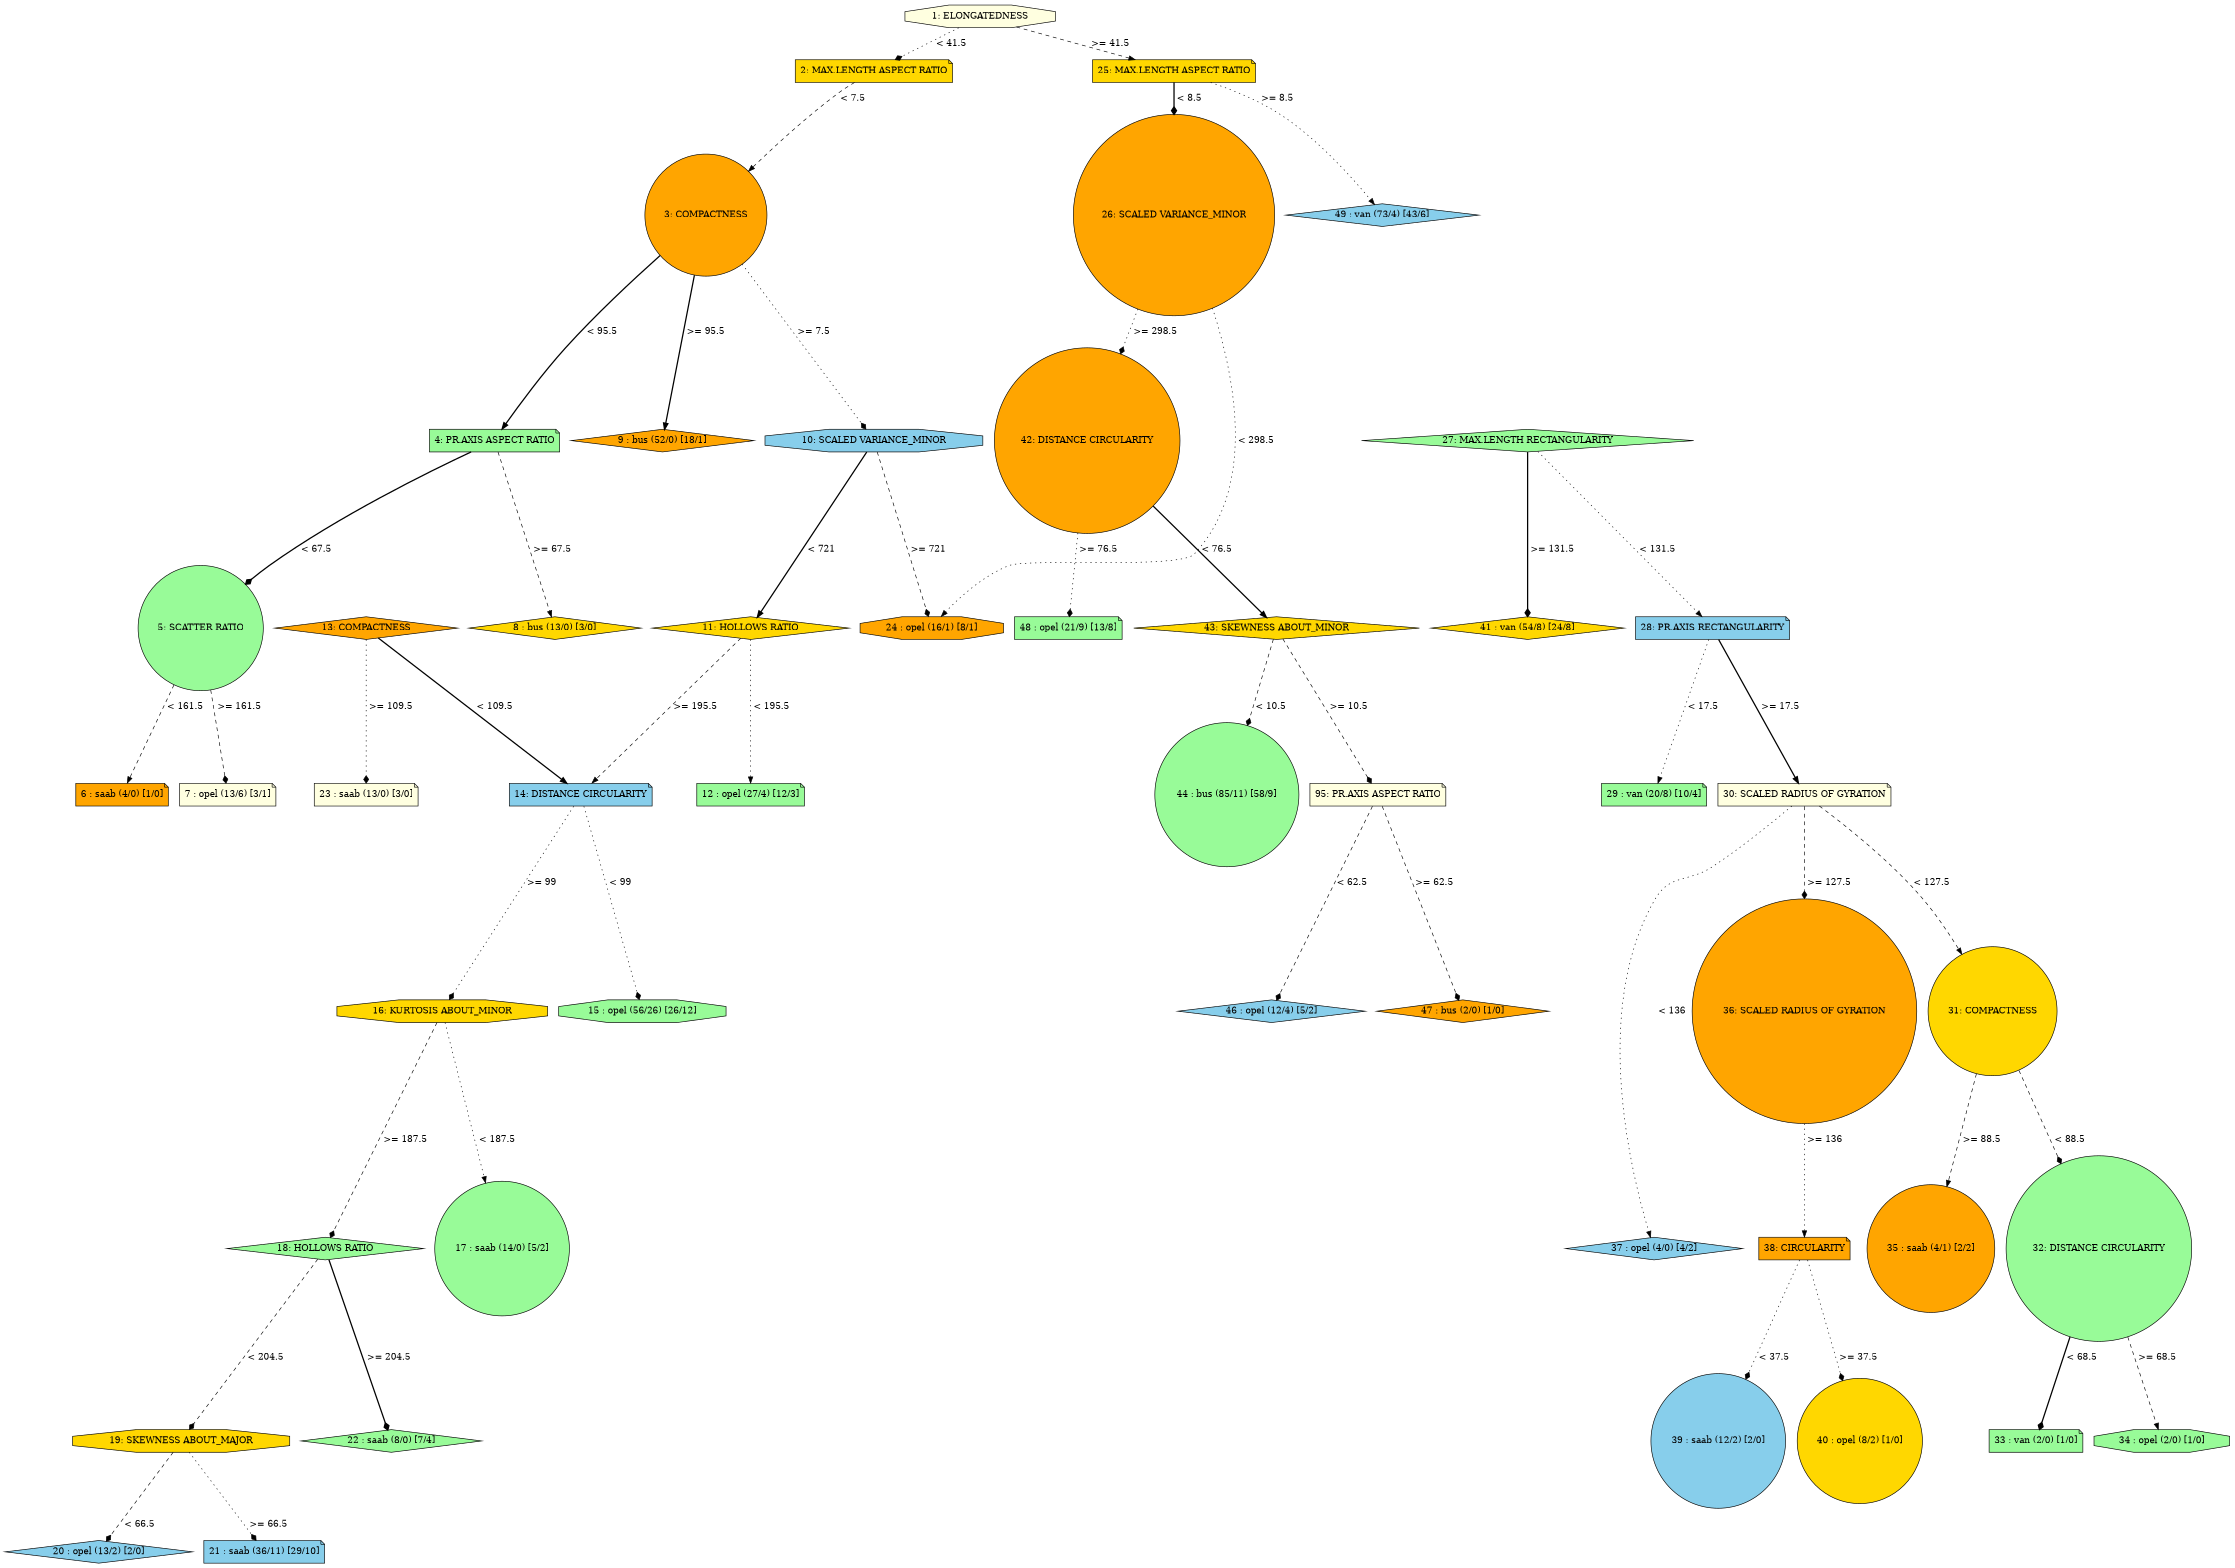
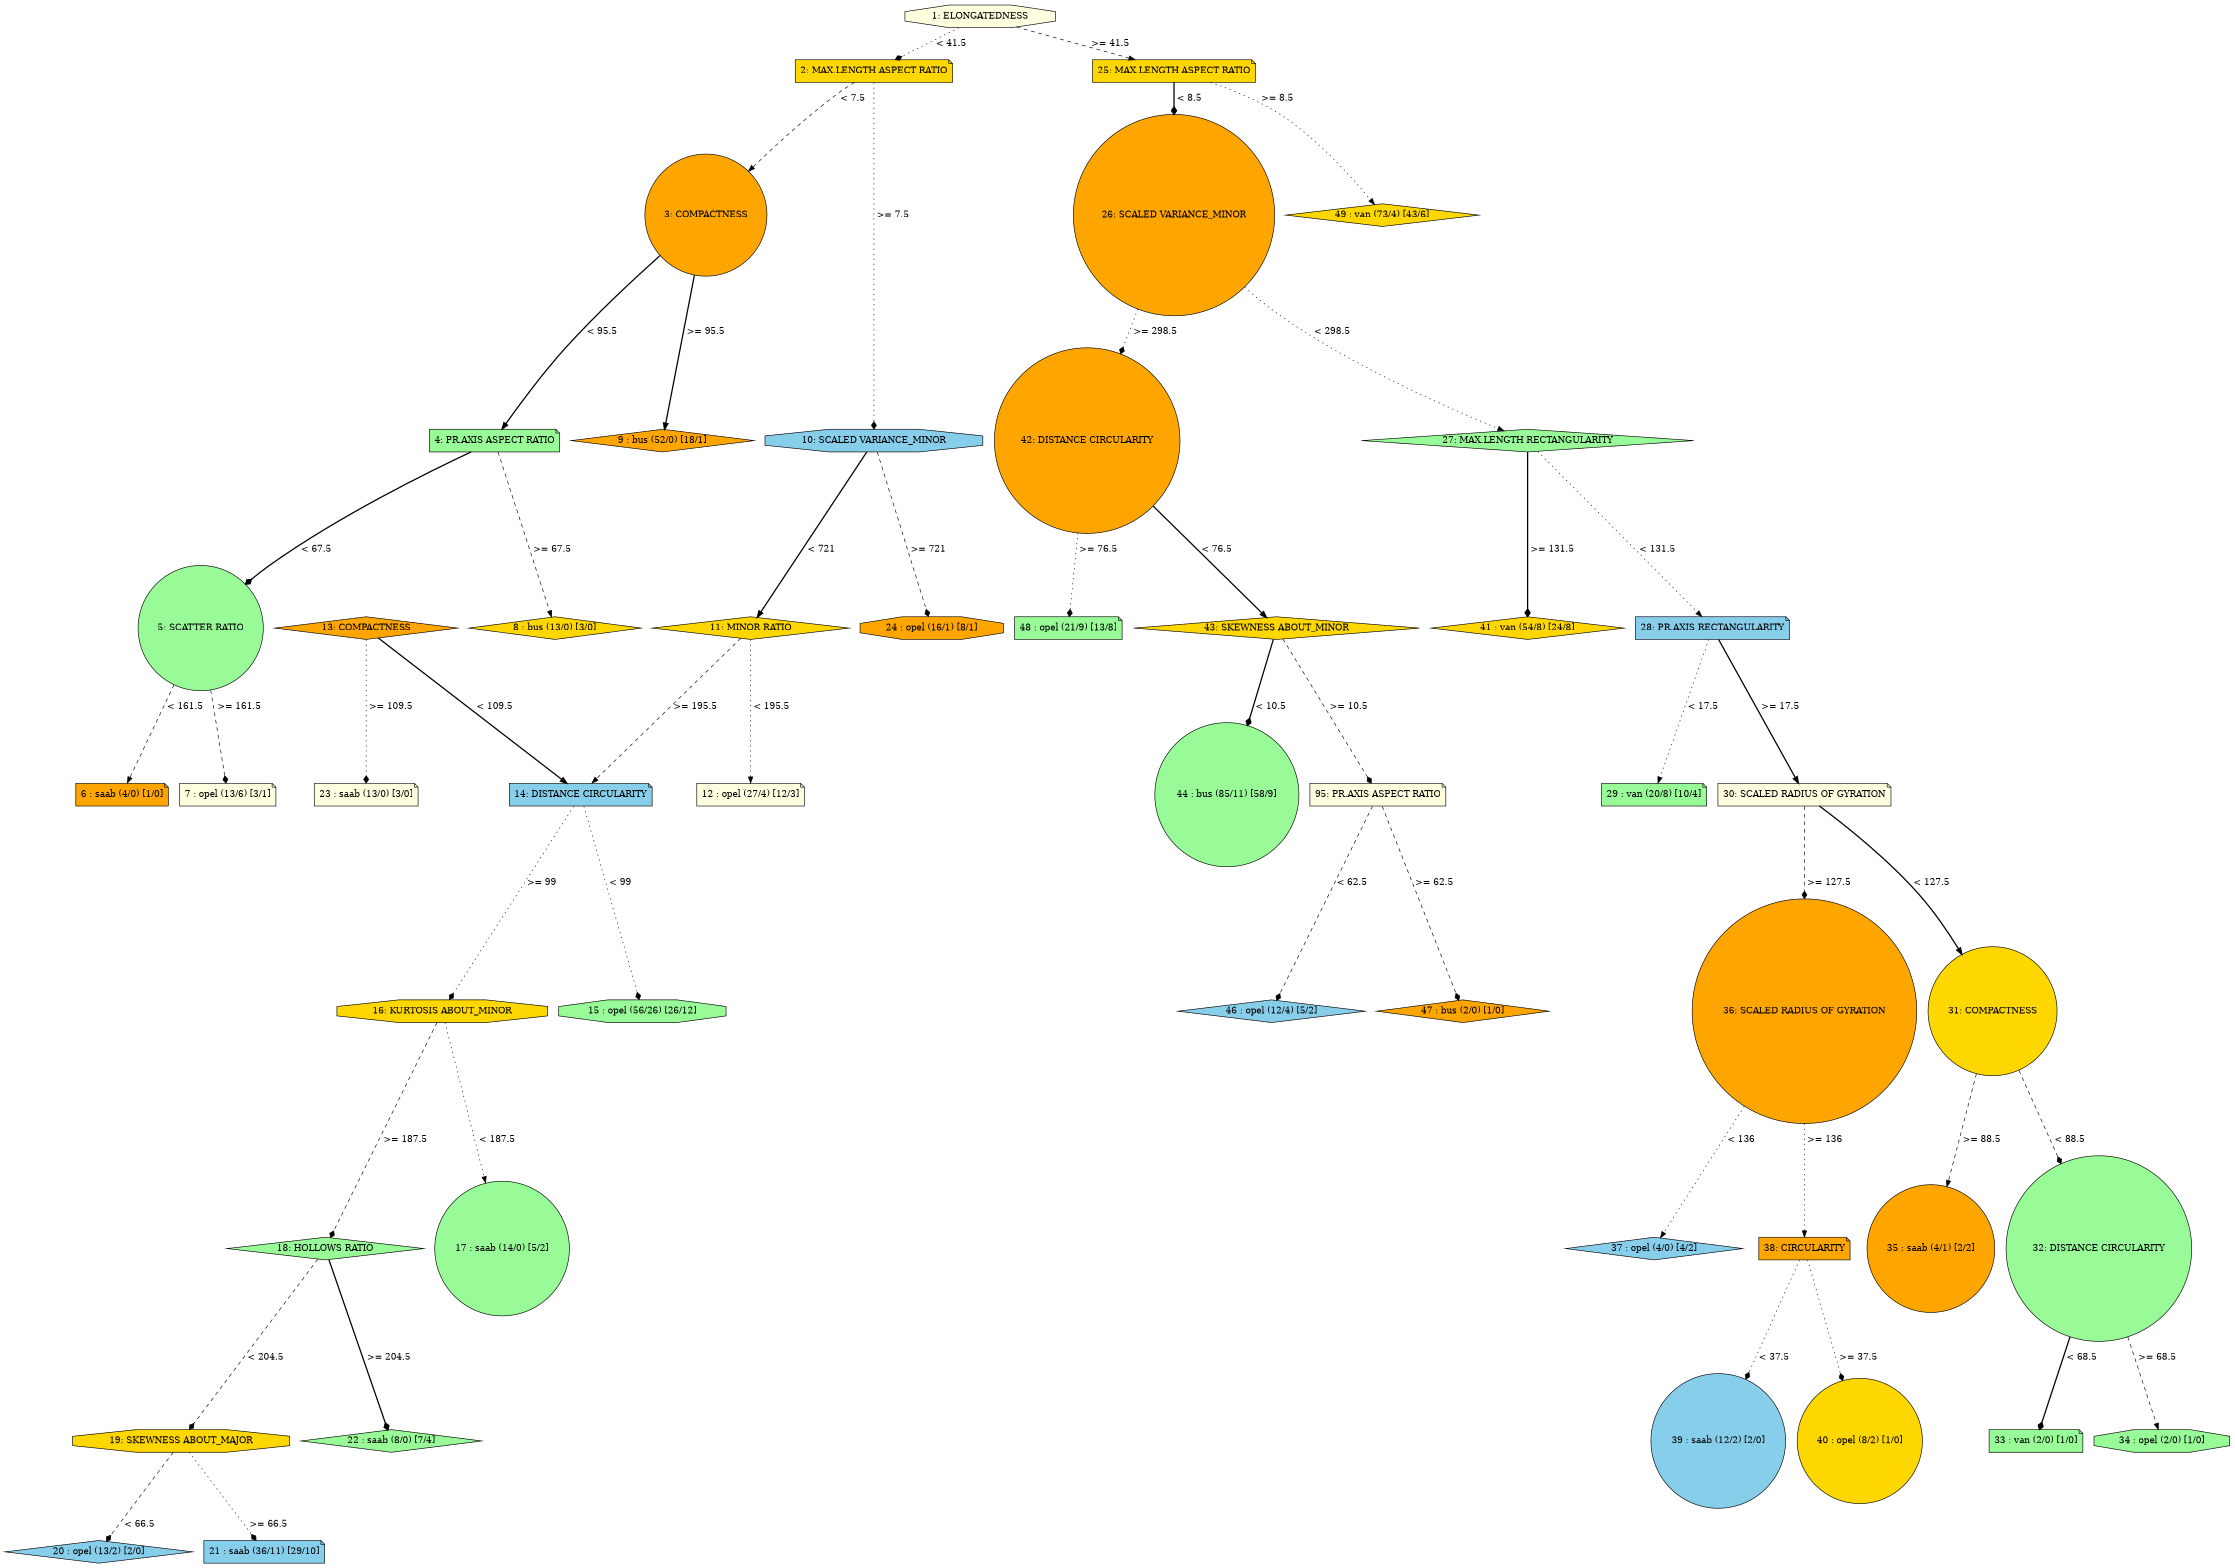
(1382, 215) -> (1382, 215)
(802, 344) -> (874, 252)
(1191, 555) -> (1366, 367)
(751, 628) -> (751, 628)
(1262, 679) -> (1262, 679)
(751, 795) -> (751, 795)
(1896, 871) -> (1896, 871)
(1627, 981) -> (1704, 1169)
